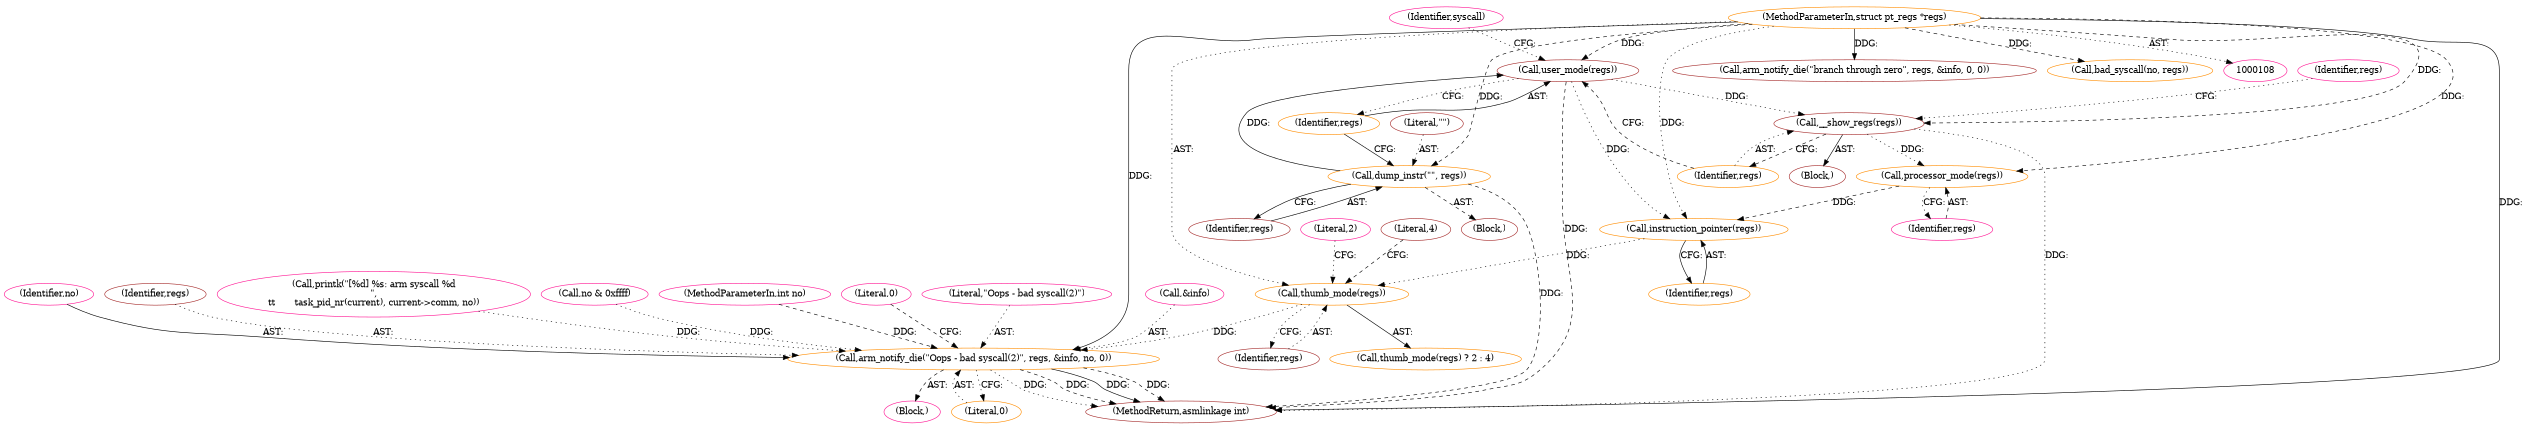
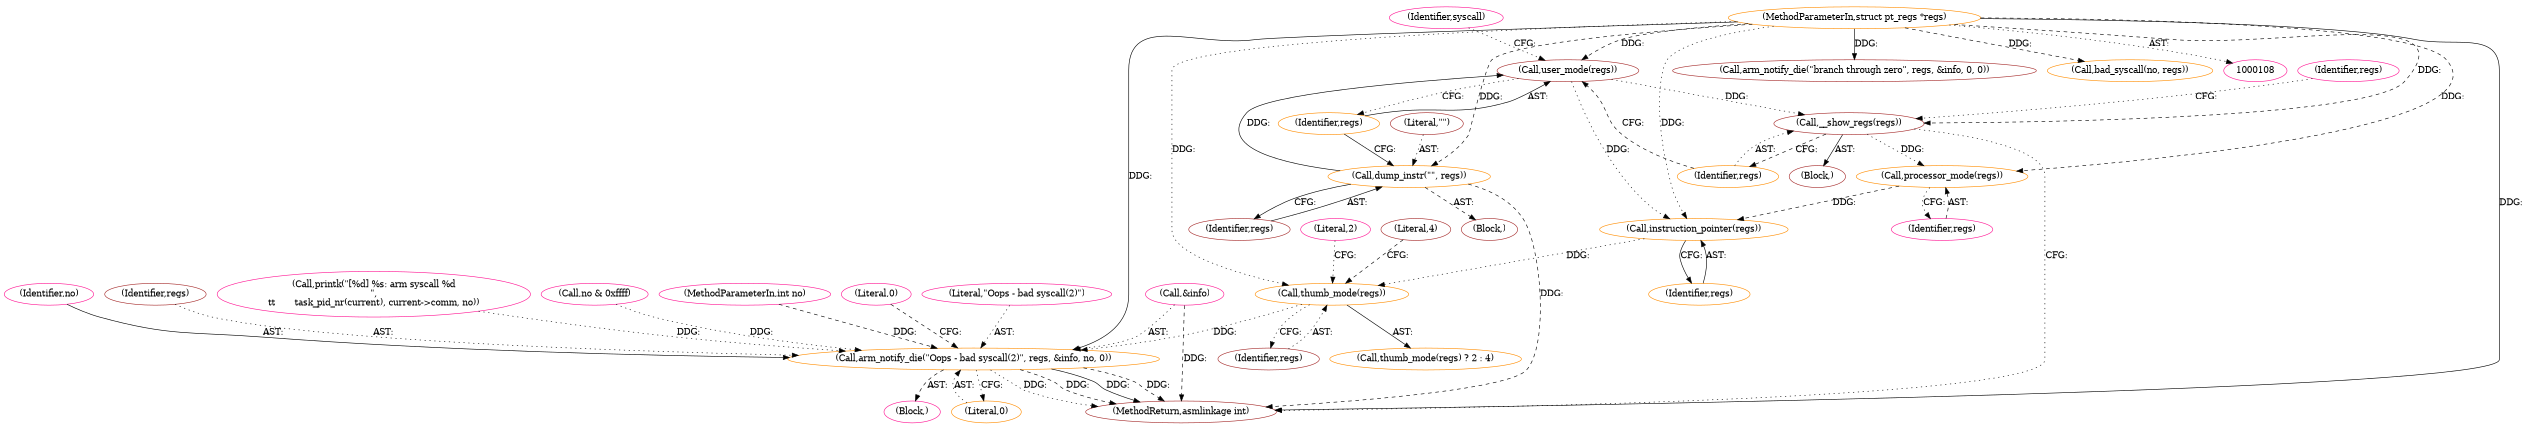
(1185, 150) -> (1185, 150)
(2058, 256) -> (2058, 256)
(1550, 359) -> (1183, 350)
